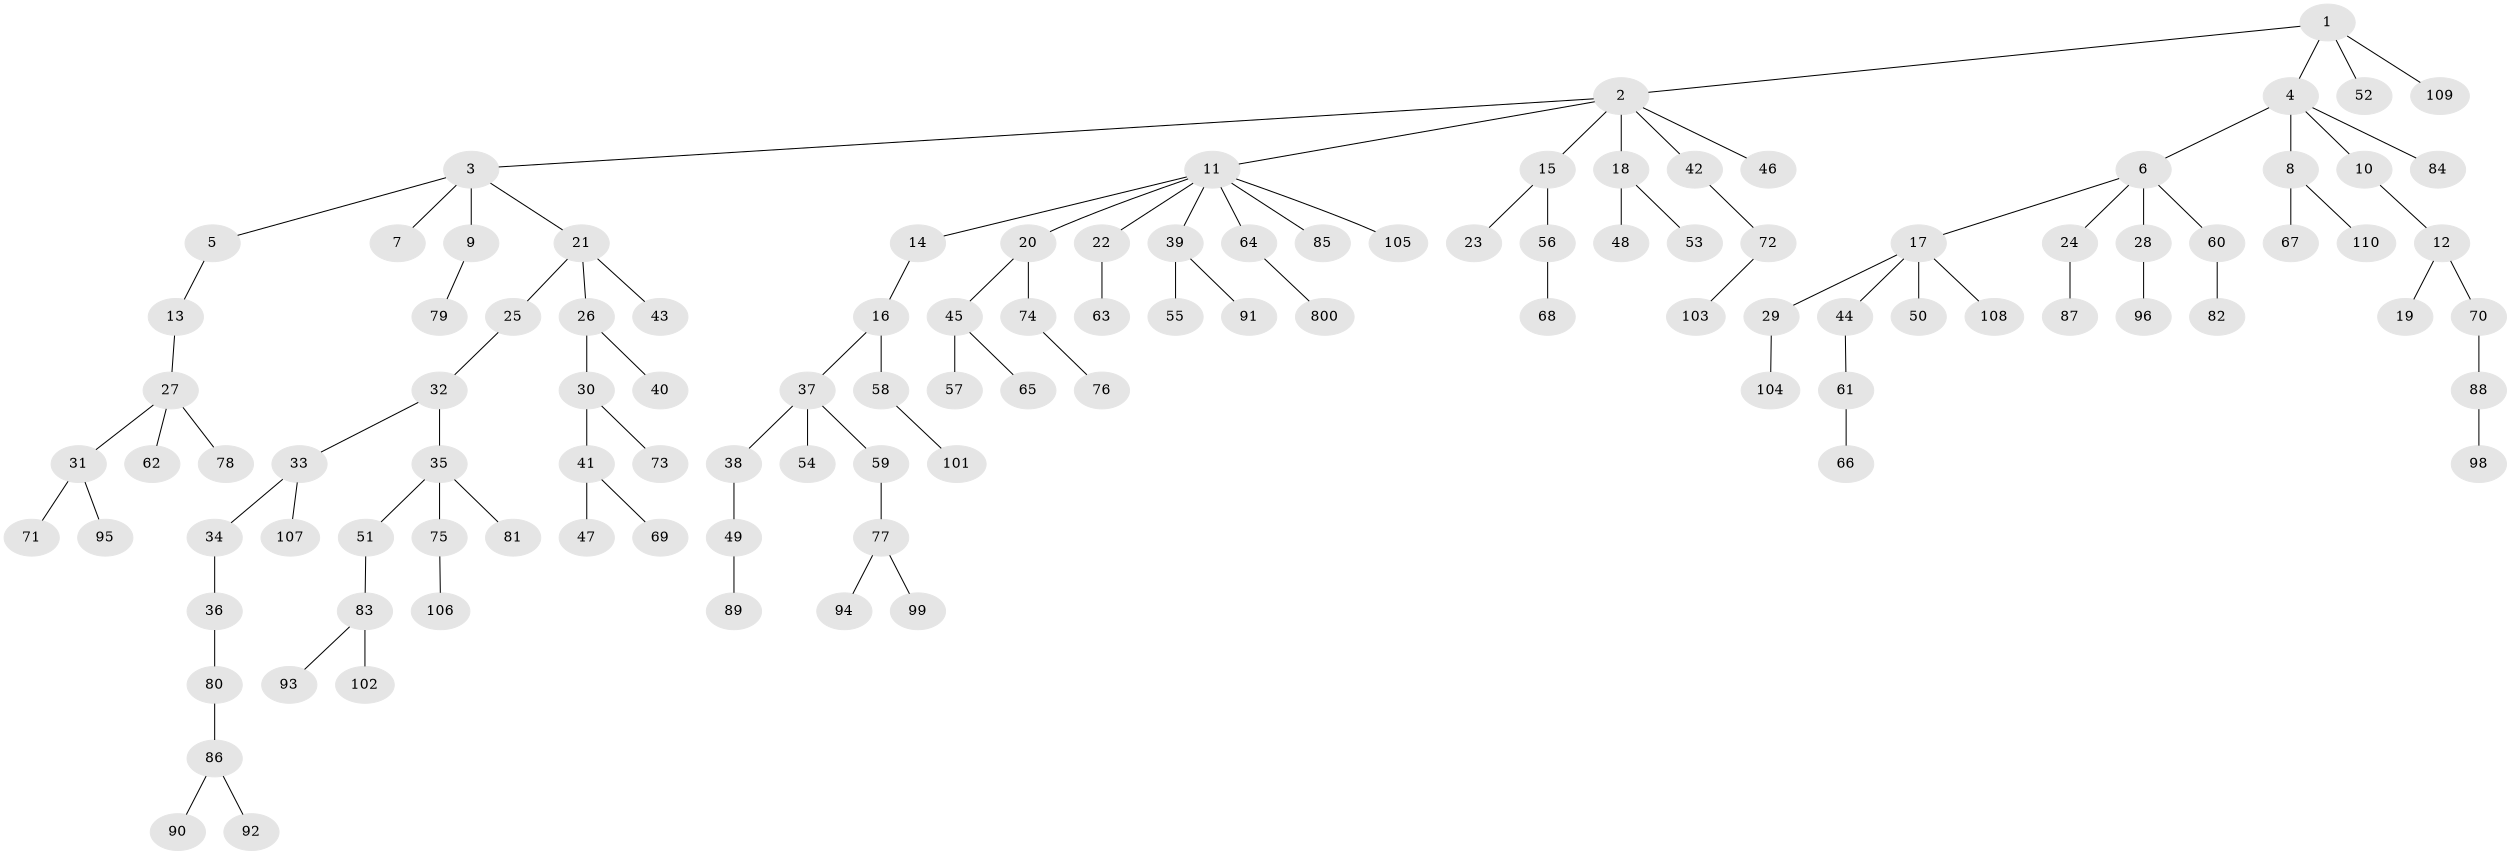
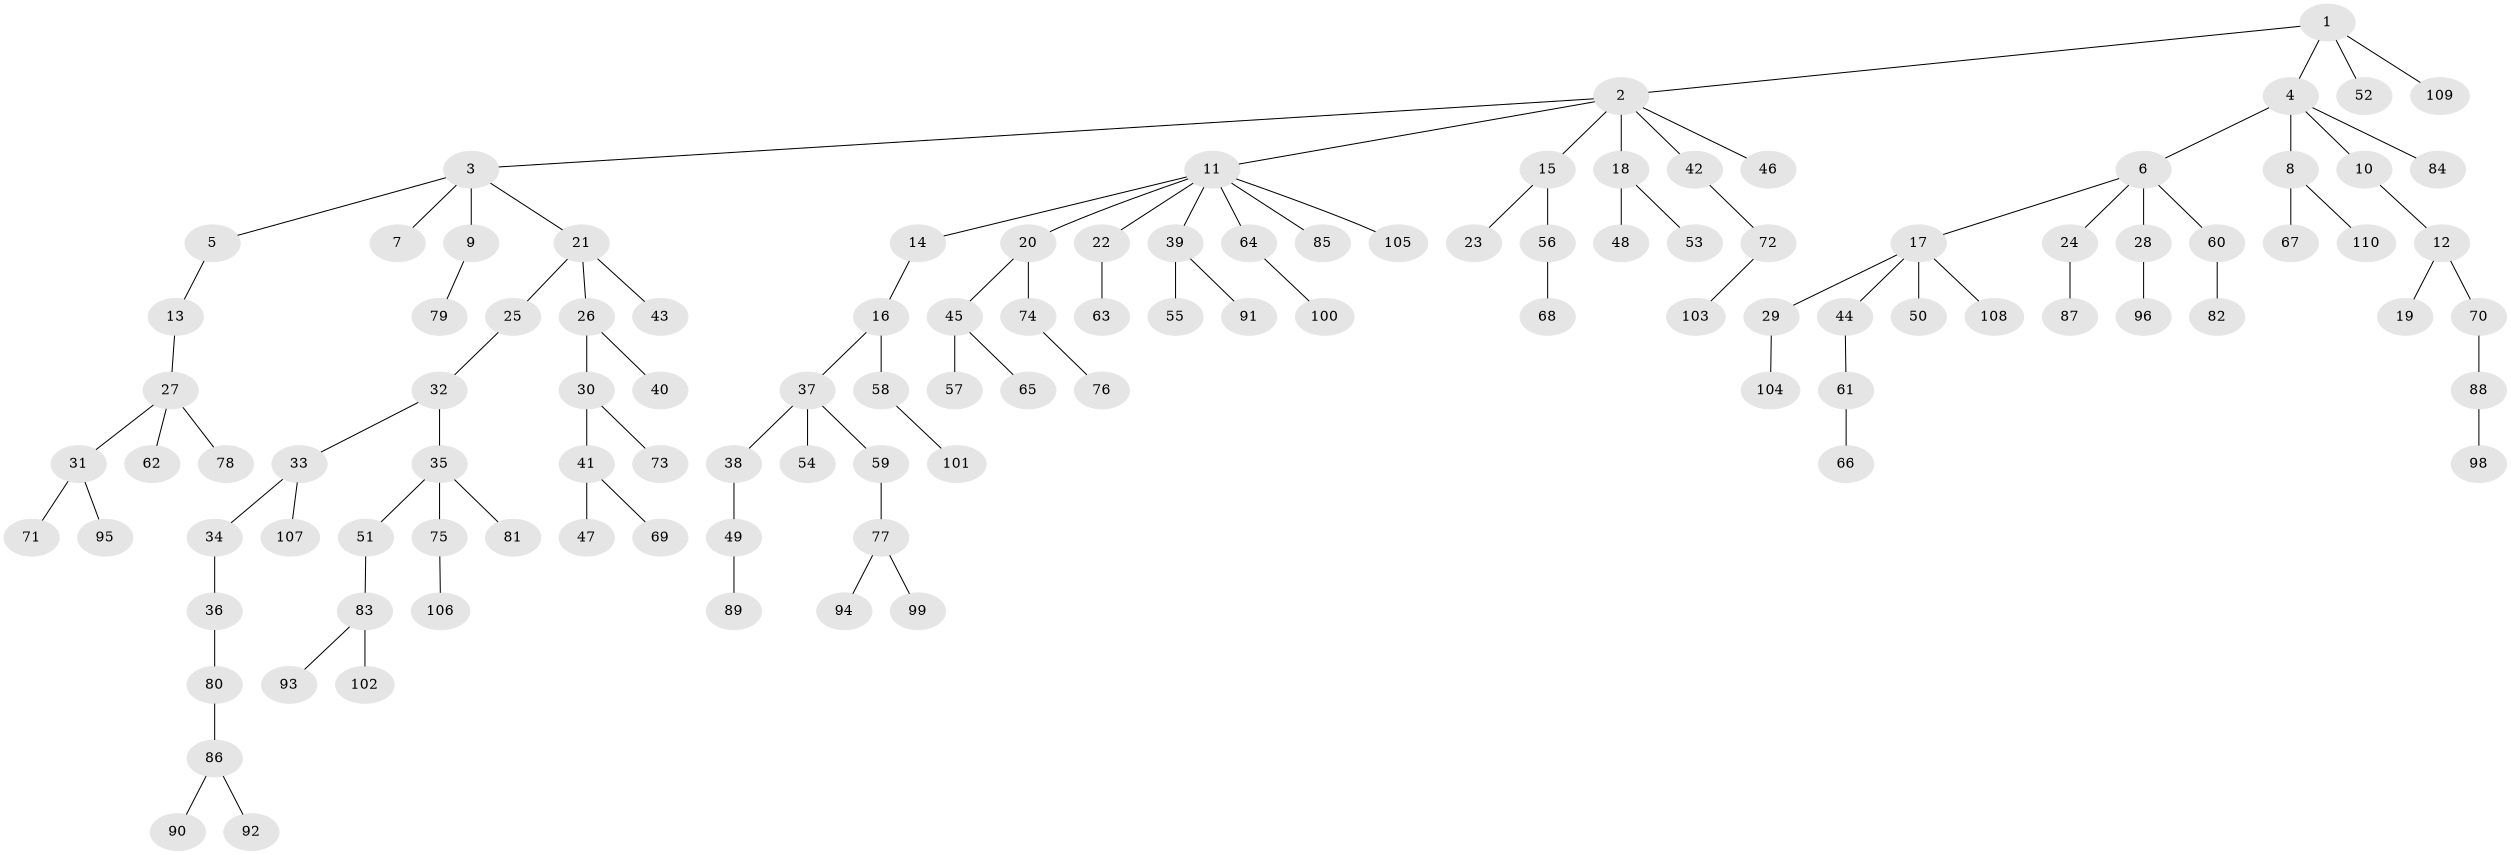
(1325, 317) -> (1325, 317)
